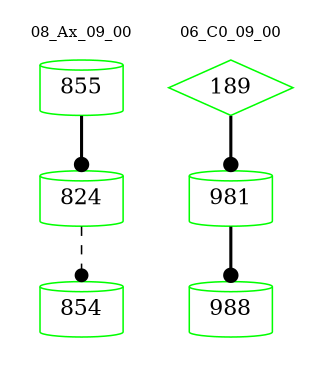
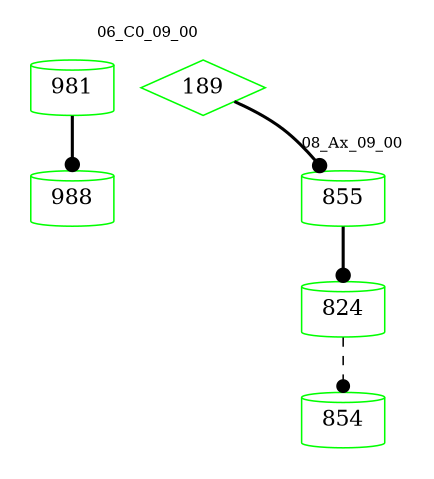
(231, 137) -> (266, 118)
